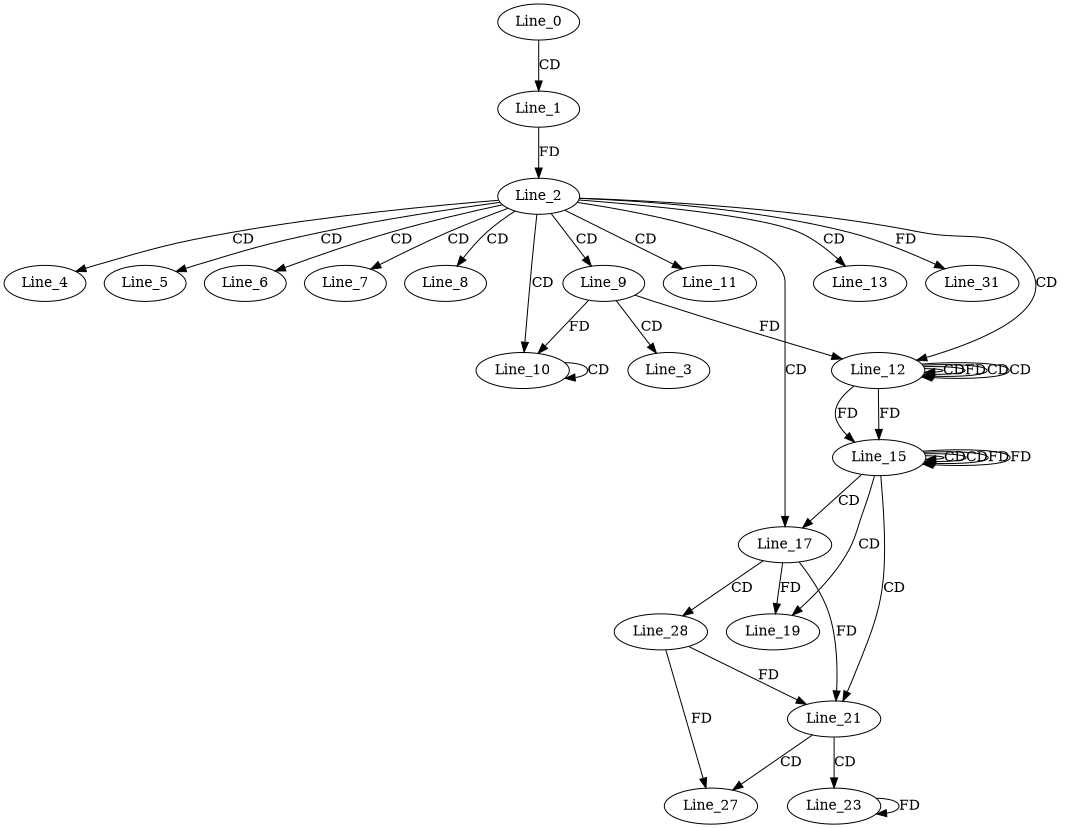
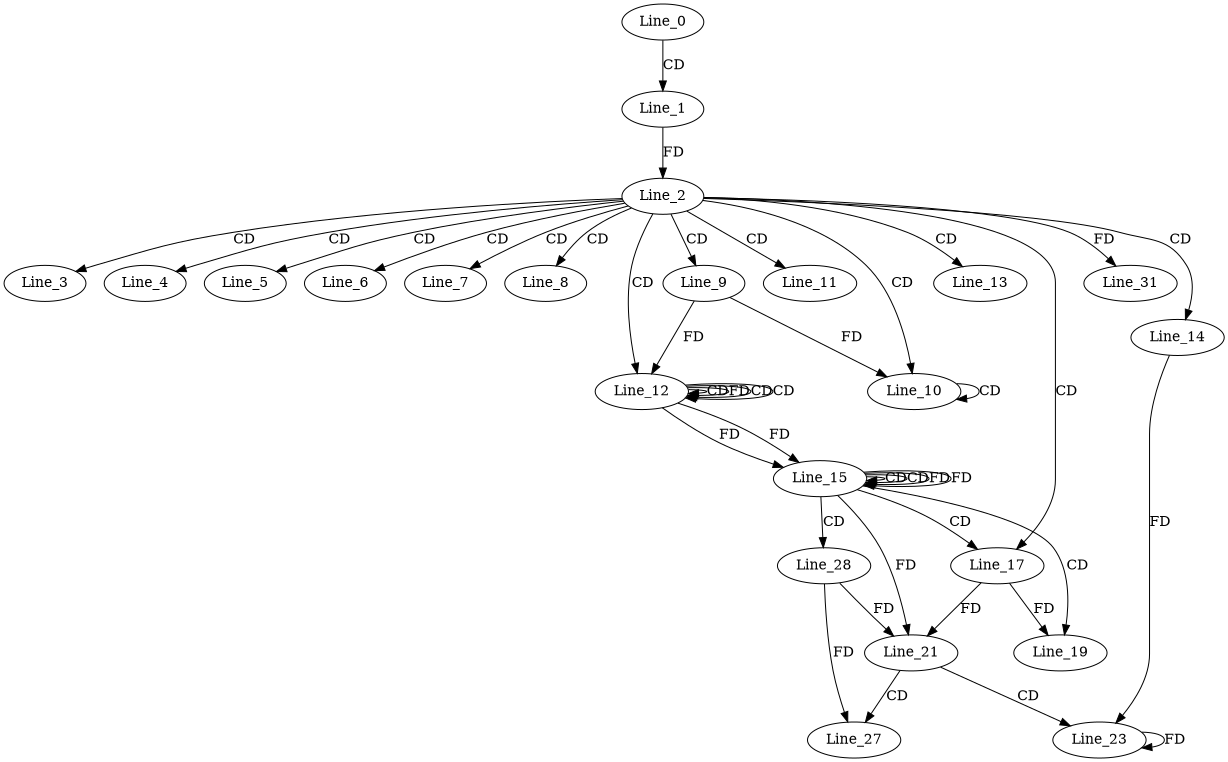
(633, 323) -> (351, 217)
none -> (1178, 337)
(727, 585) -> (822, 517)
(894, 588) -> (906, 566)
